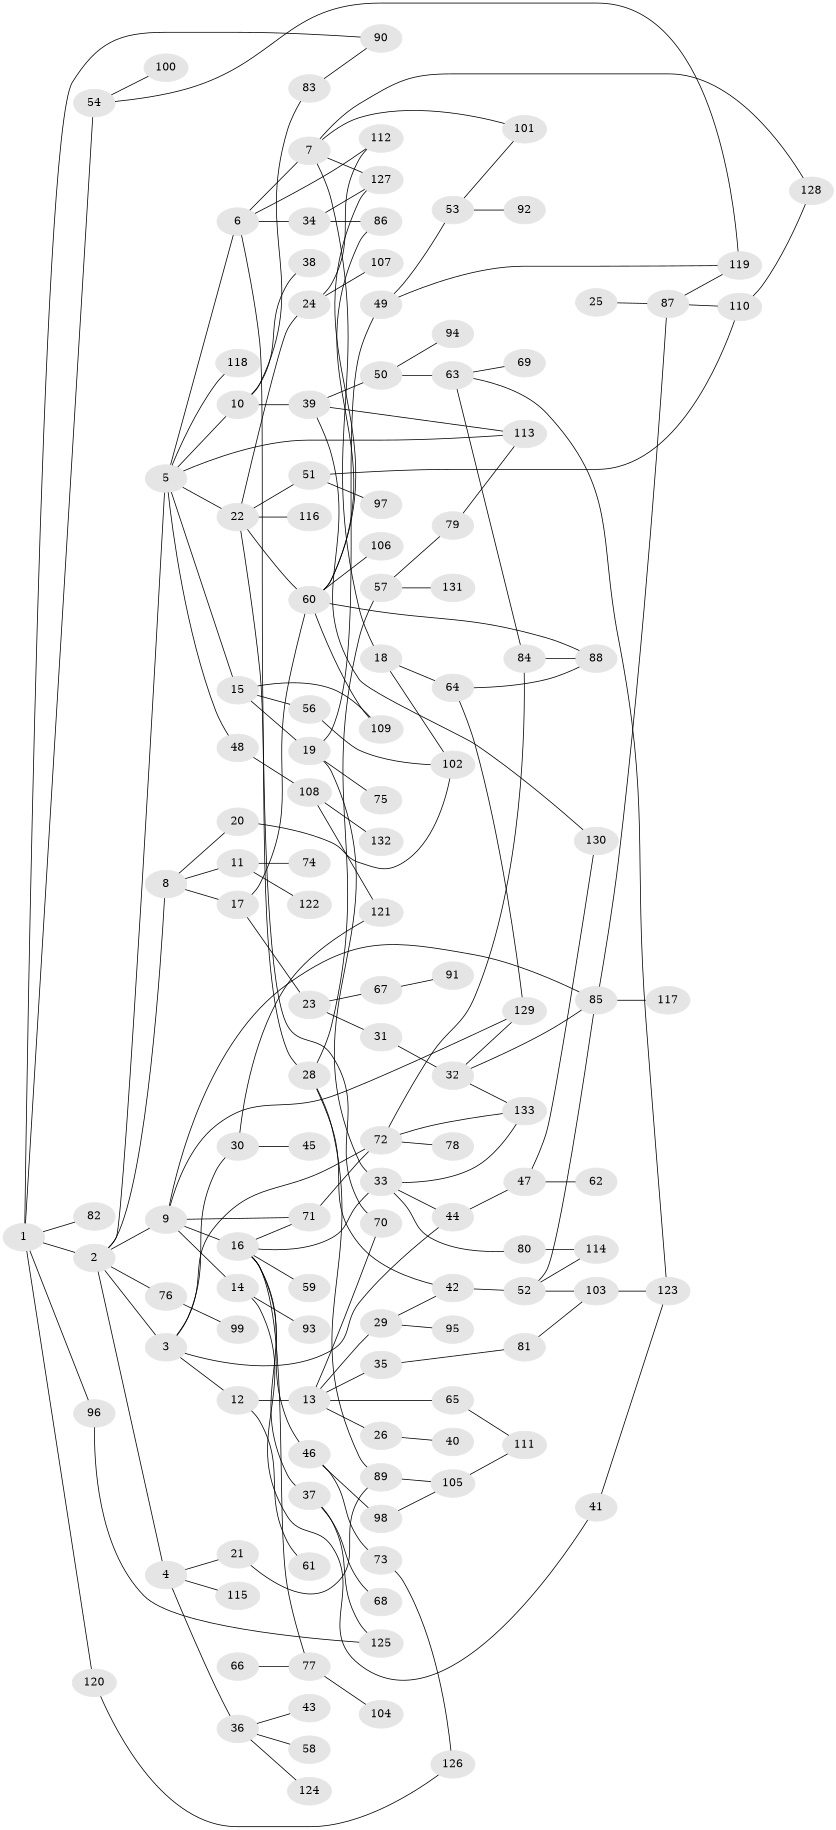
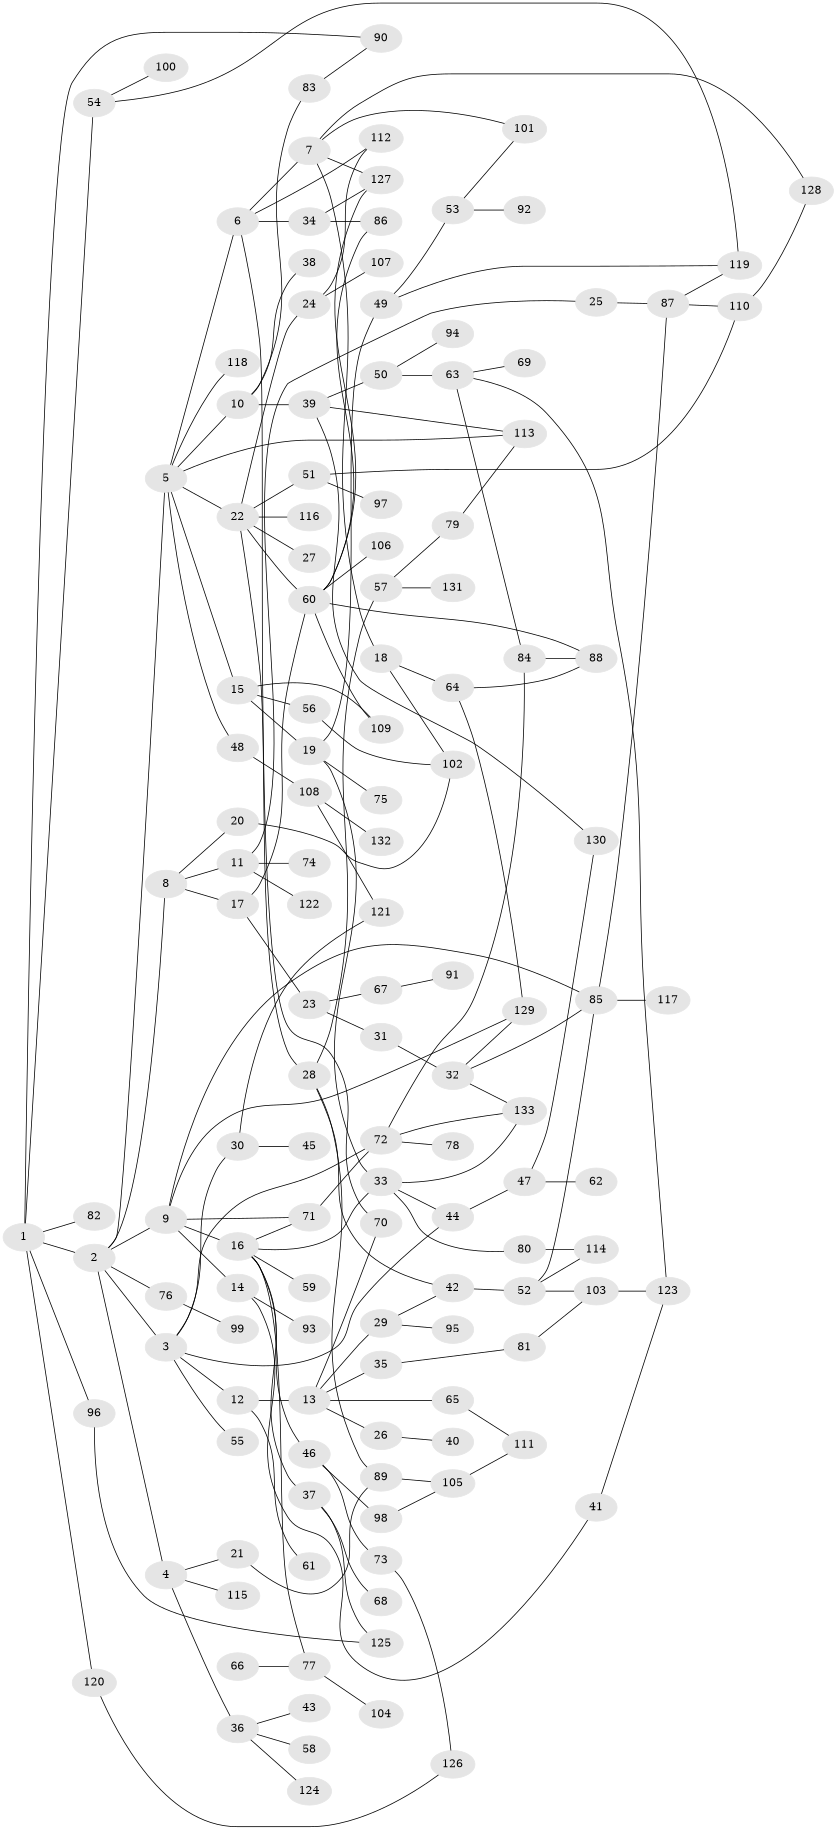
none -> (271, 428)
none -> (309, 559)
none -> (238, 1442)
